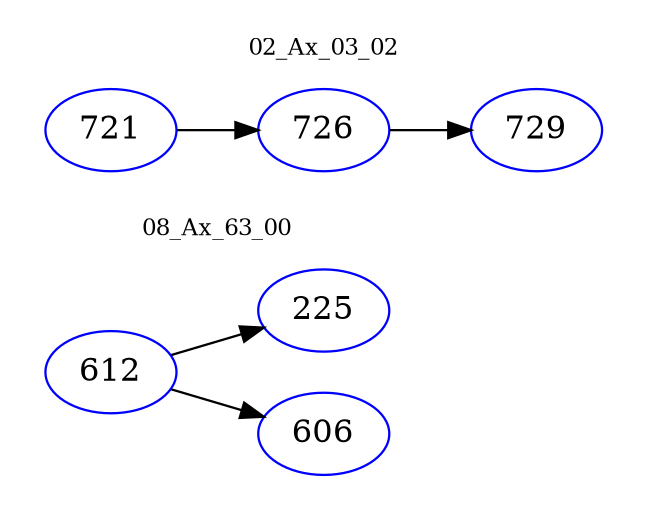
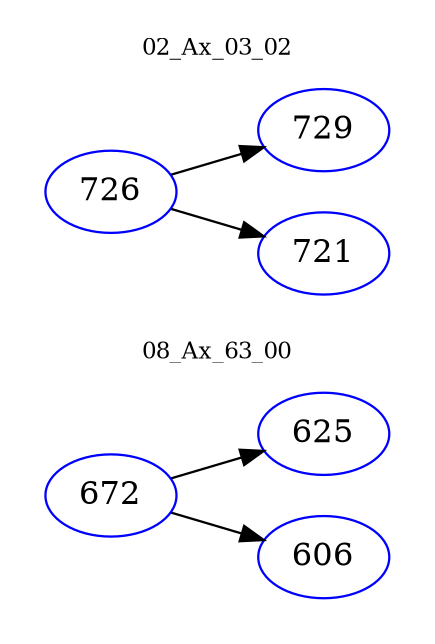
(206, 130) -> (206, 219)
(324, 311) -> (324, 434)
(111, 372) -> (111, 495)
